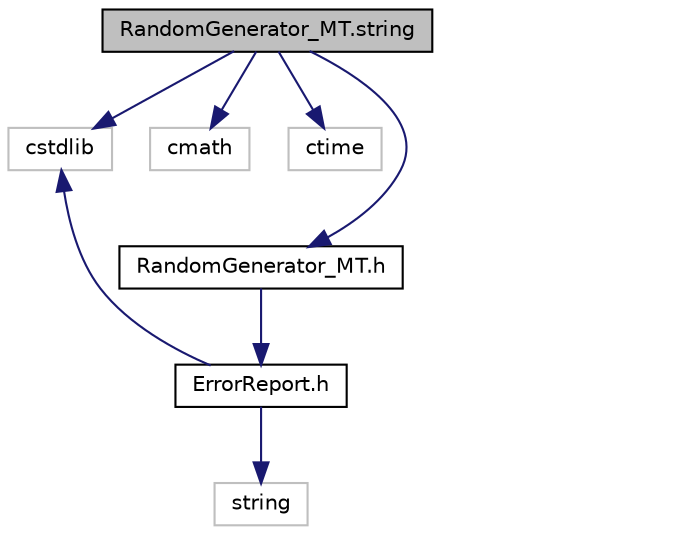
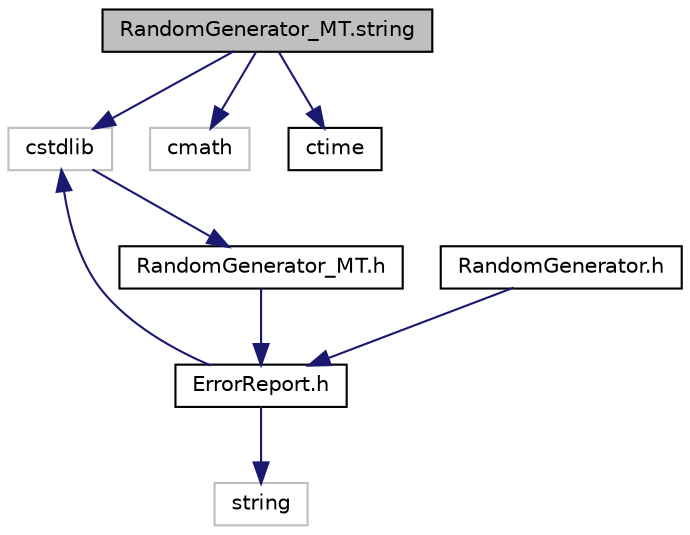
(405, 138) -> (151, 203)
(335, 149) -> (335, 149)
none -> (561, 267)
